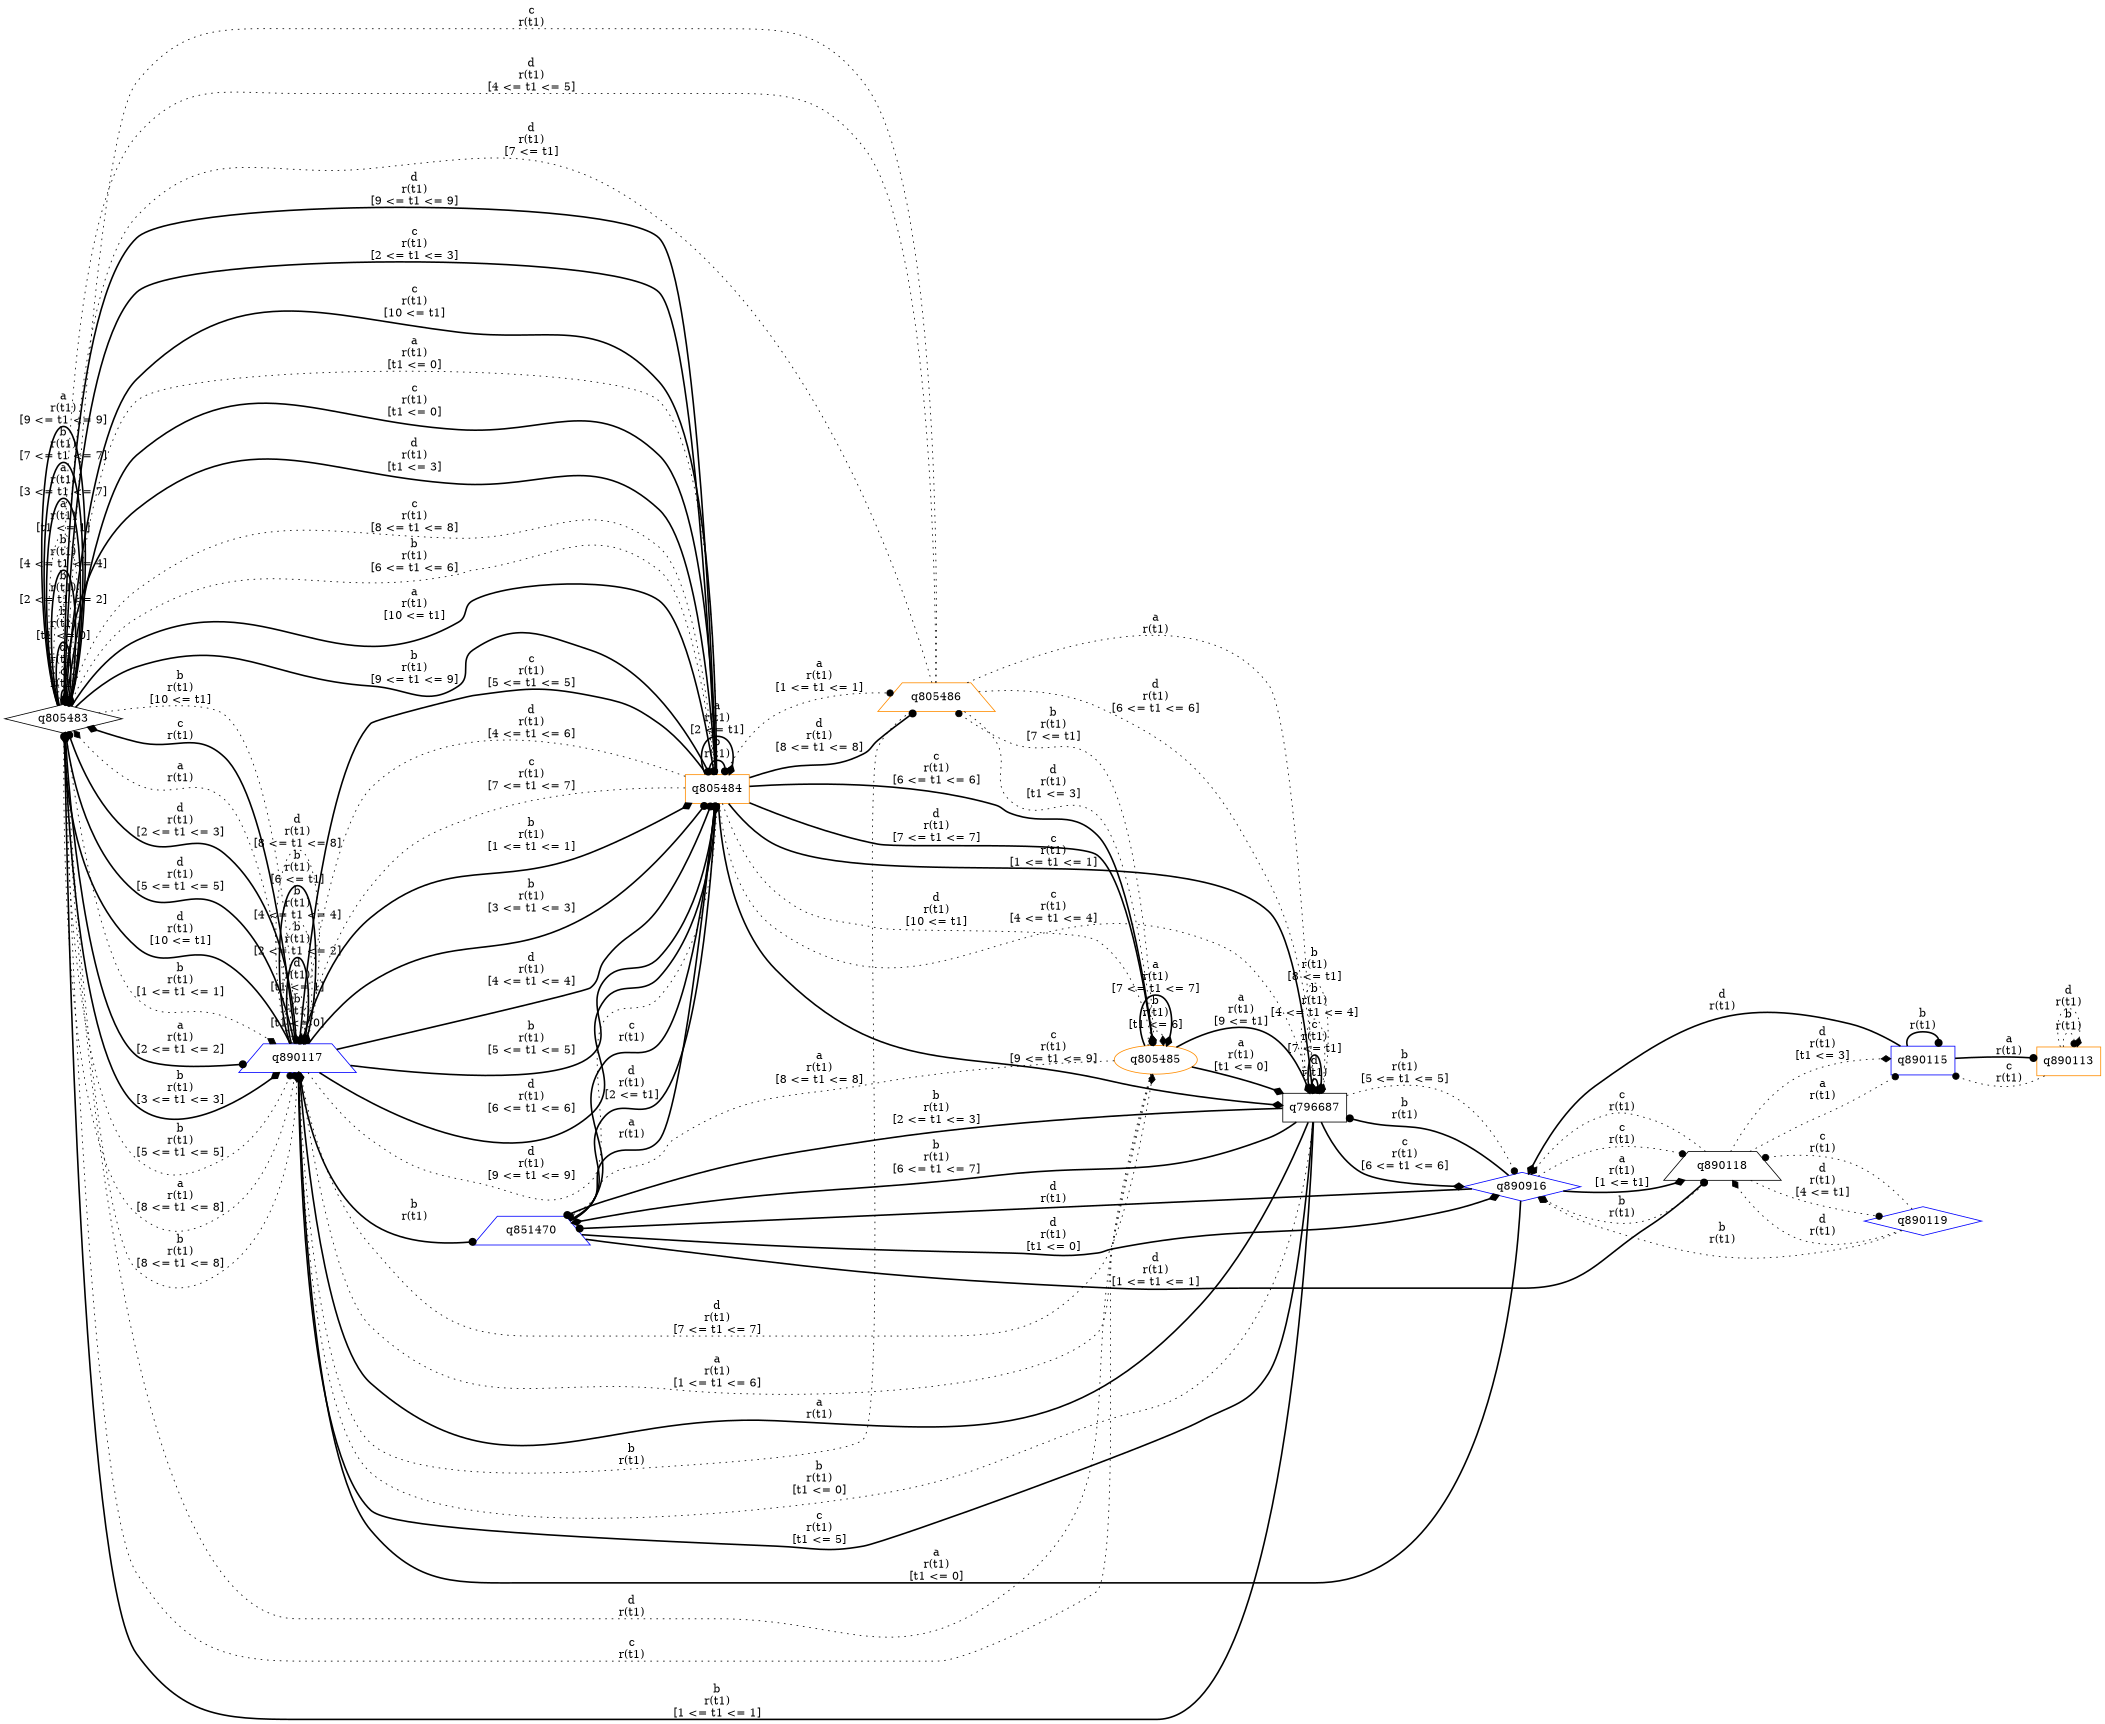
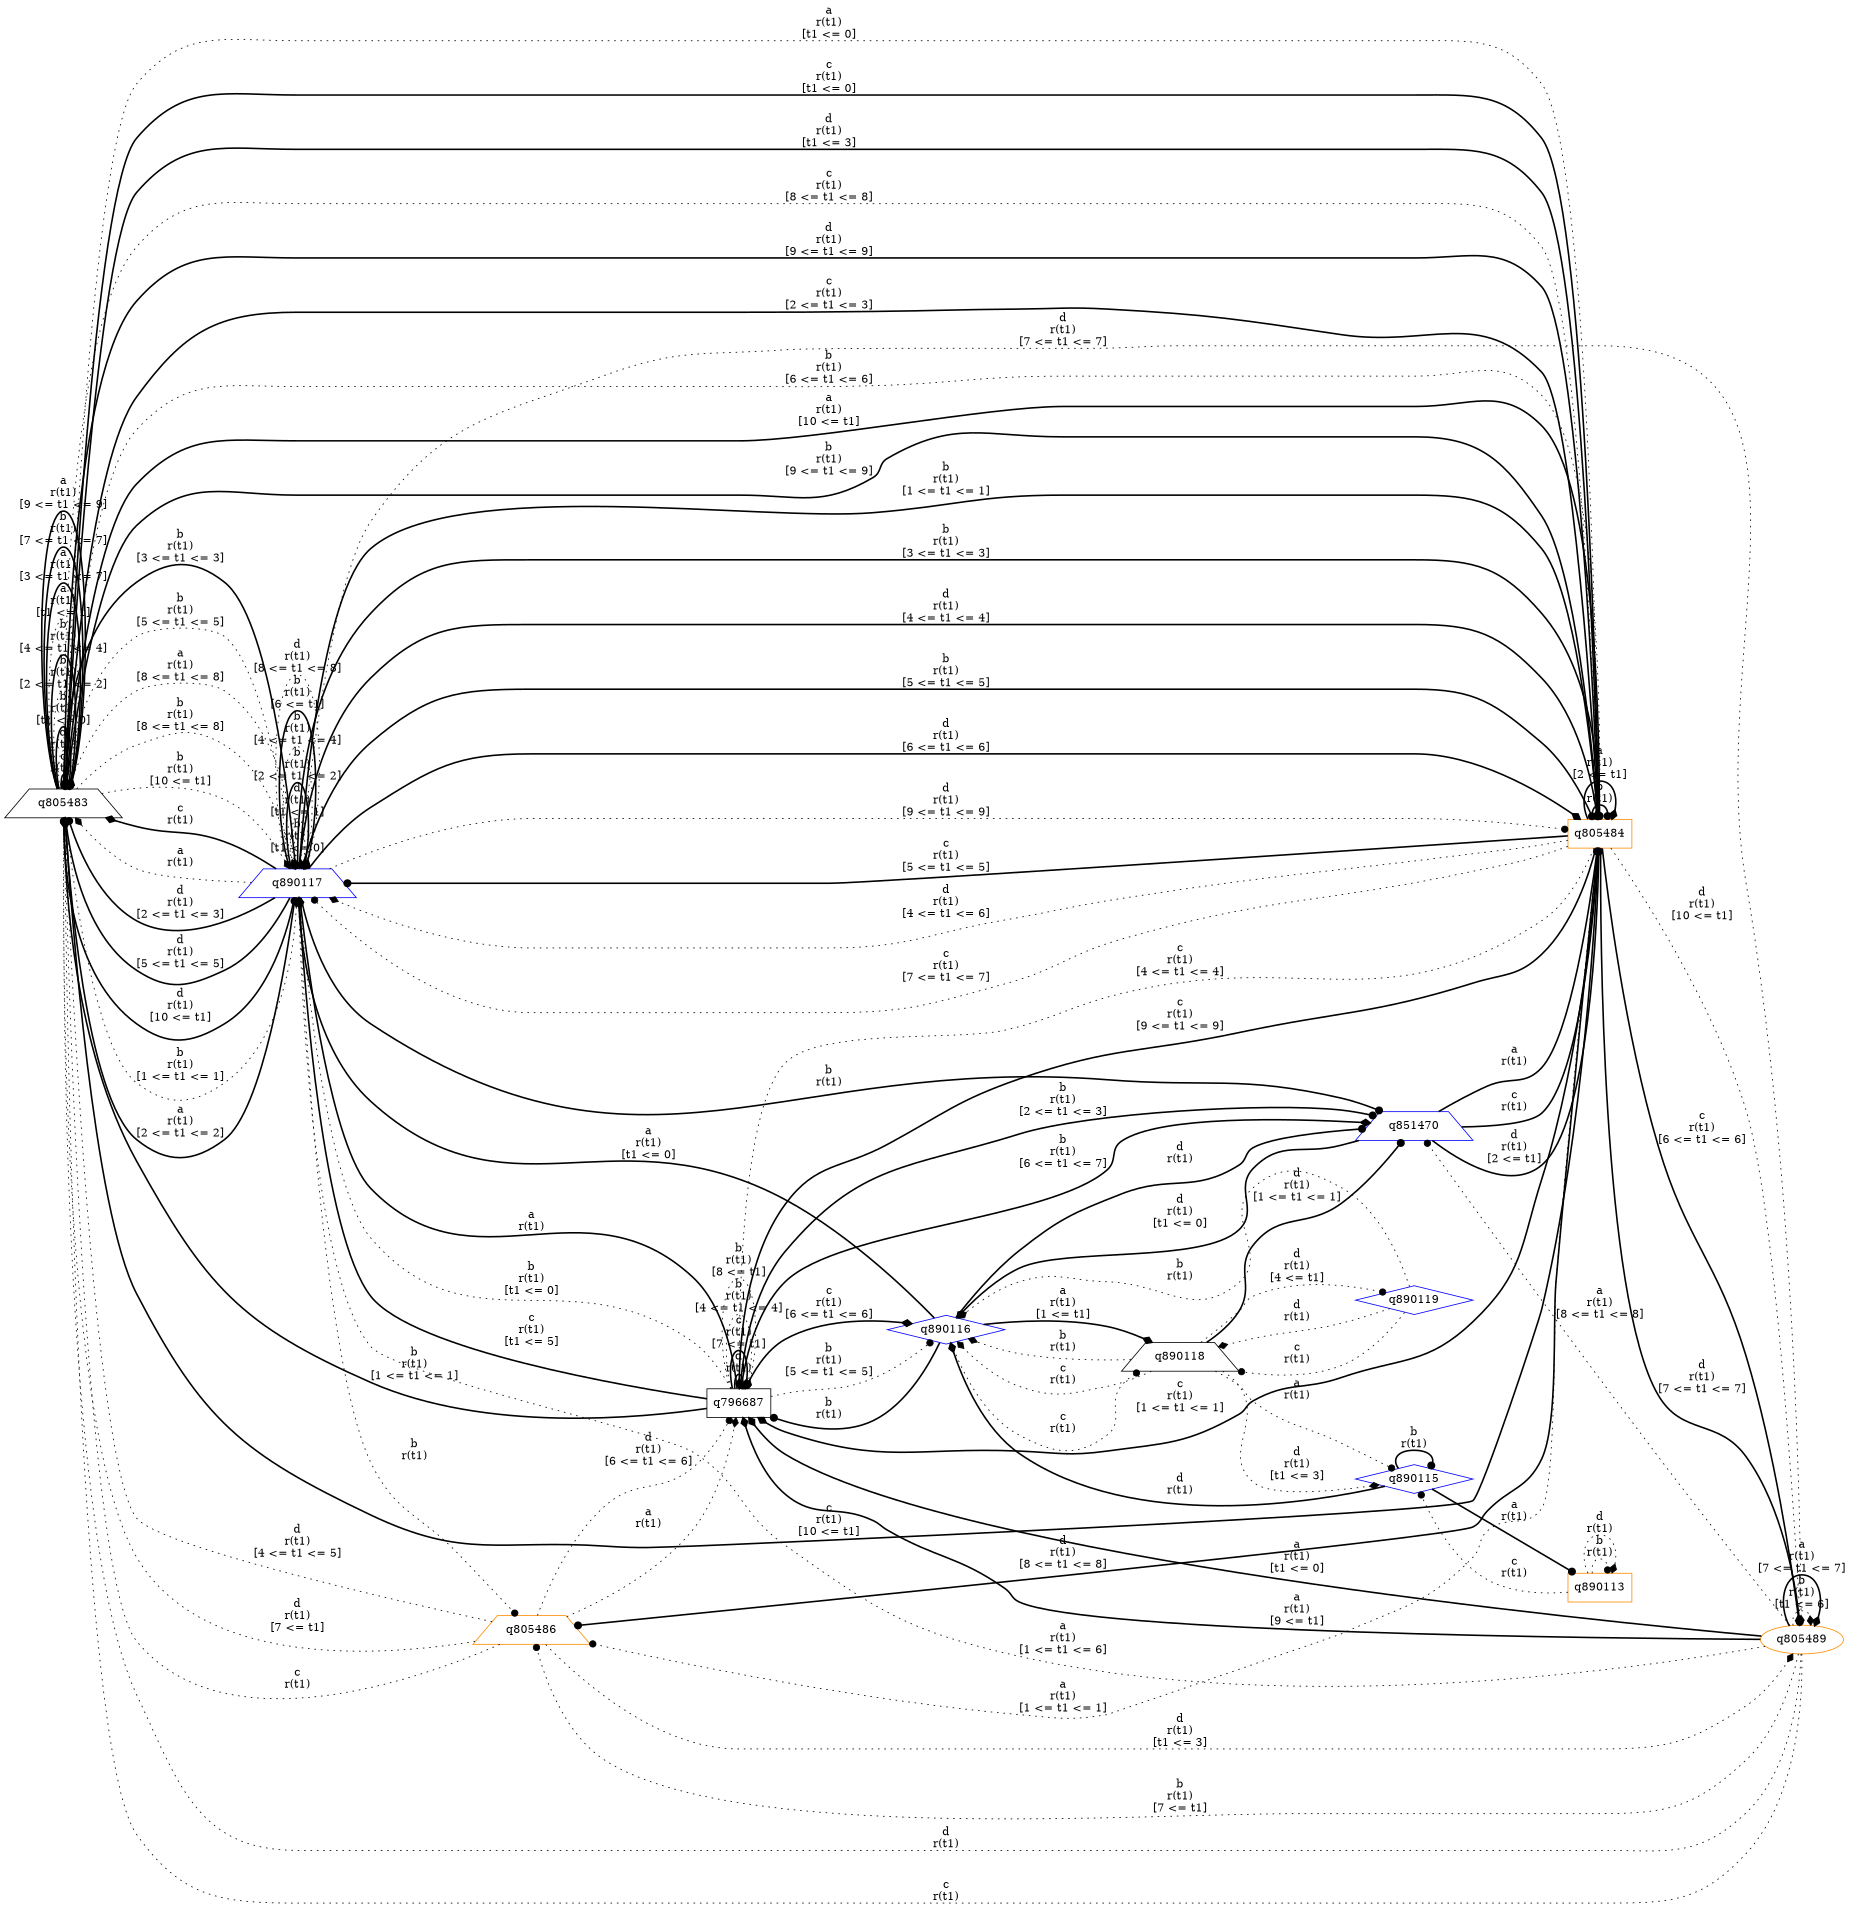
(64, 719) -> (64, 803)
(1156, 1060) -> (1802, 1640)
(1923, 1061) -> (1414, 1479)
(1522, 1187) -> (946, 1330)
(1158, 1289) -> (1279, 1225)
(799, 1455) -> (331, 1285)
